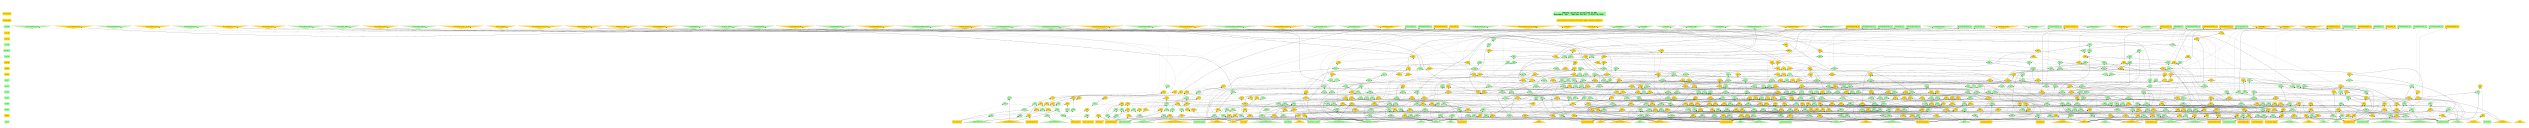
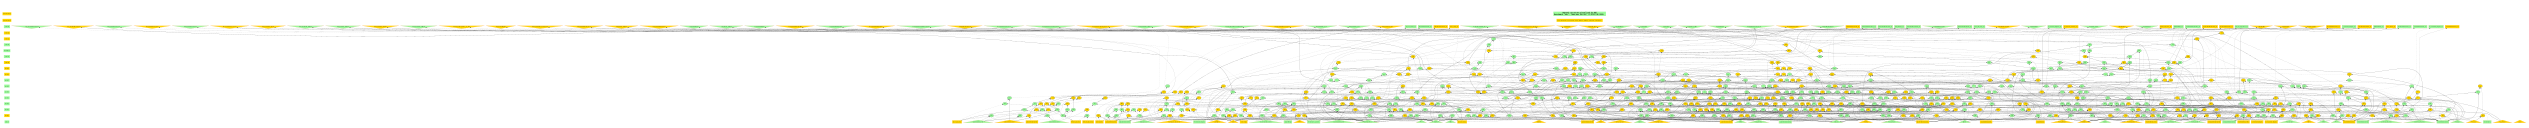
none -> (1706, 110)
